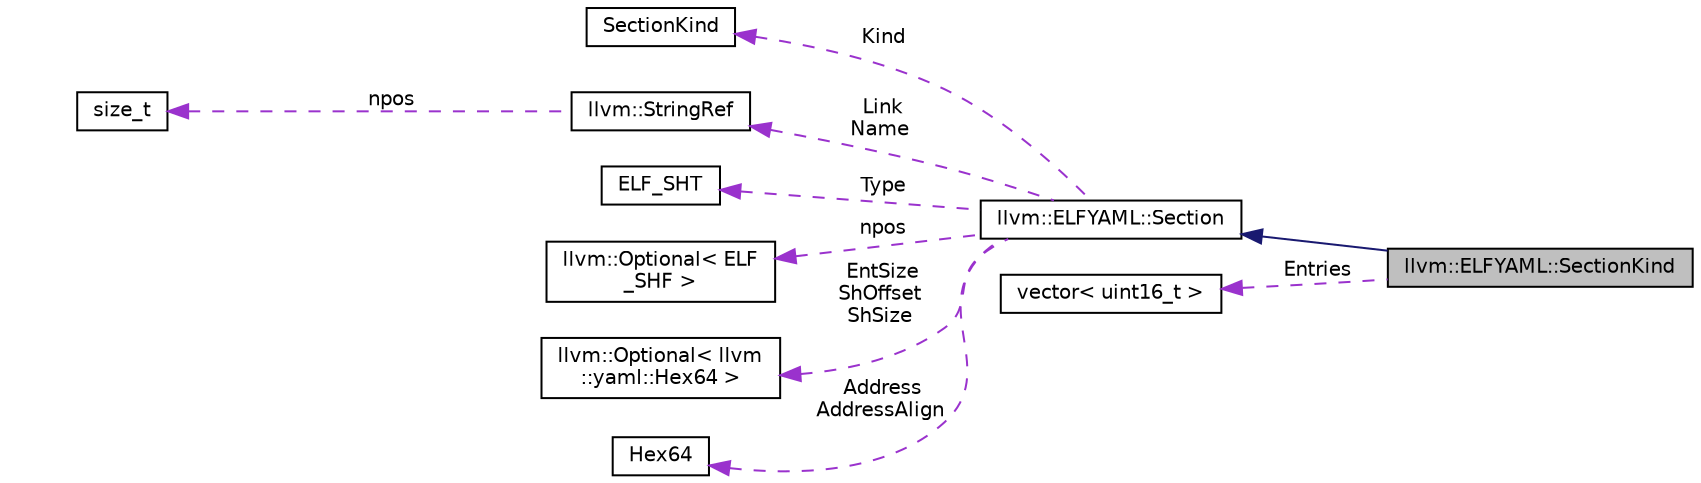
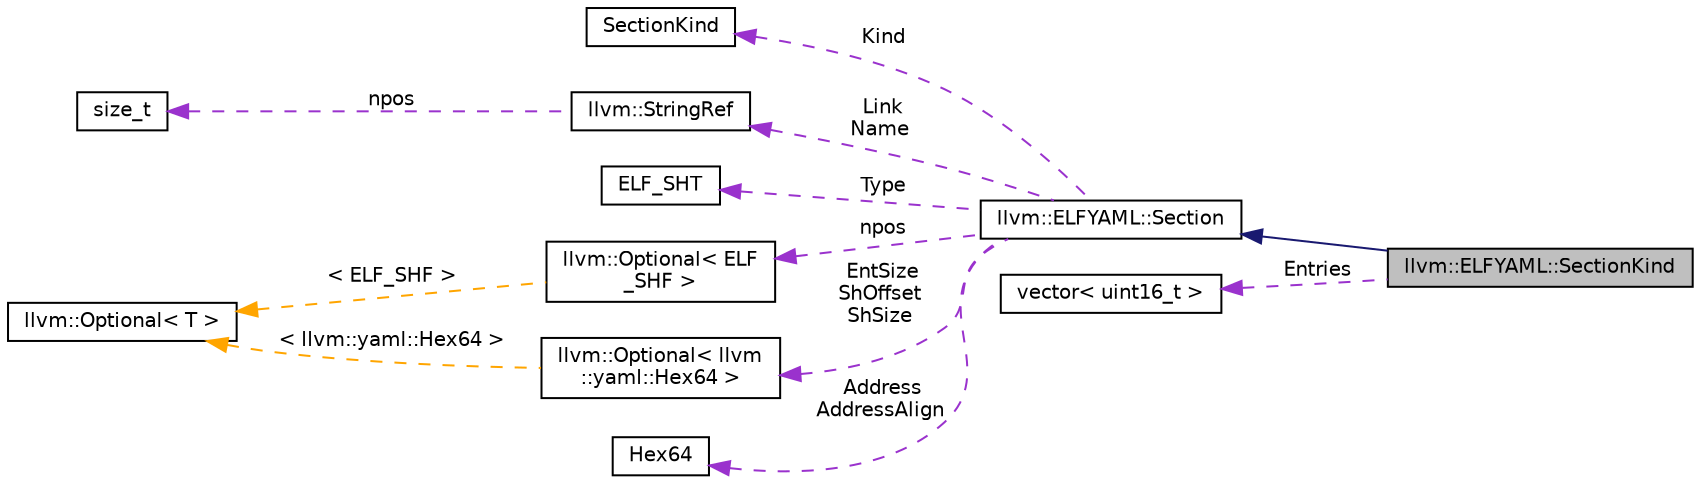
none -> (122, 322)
